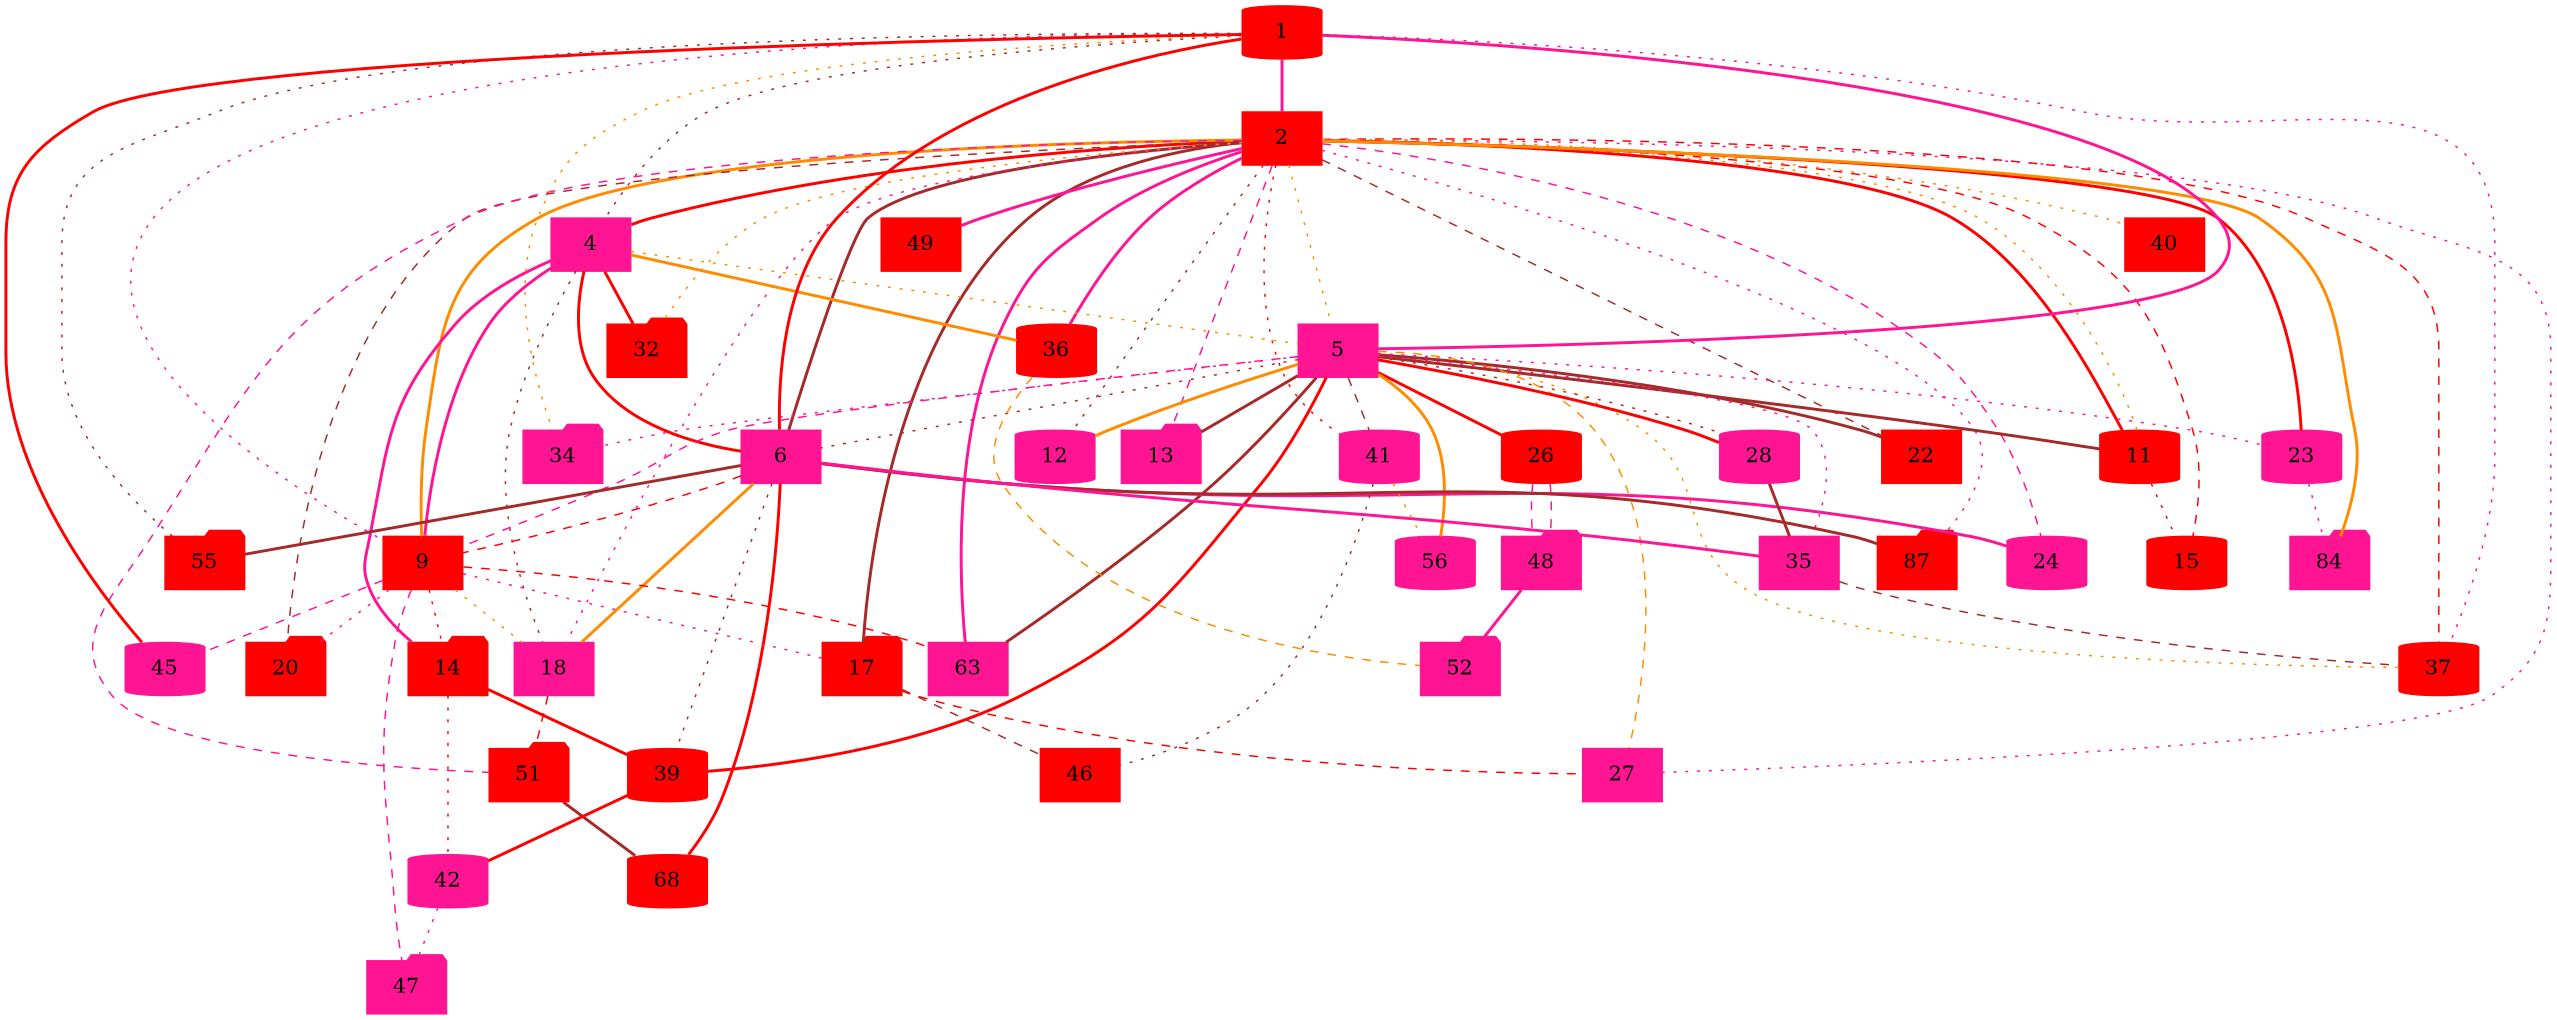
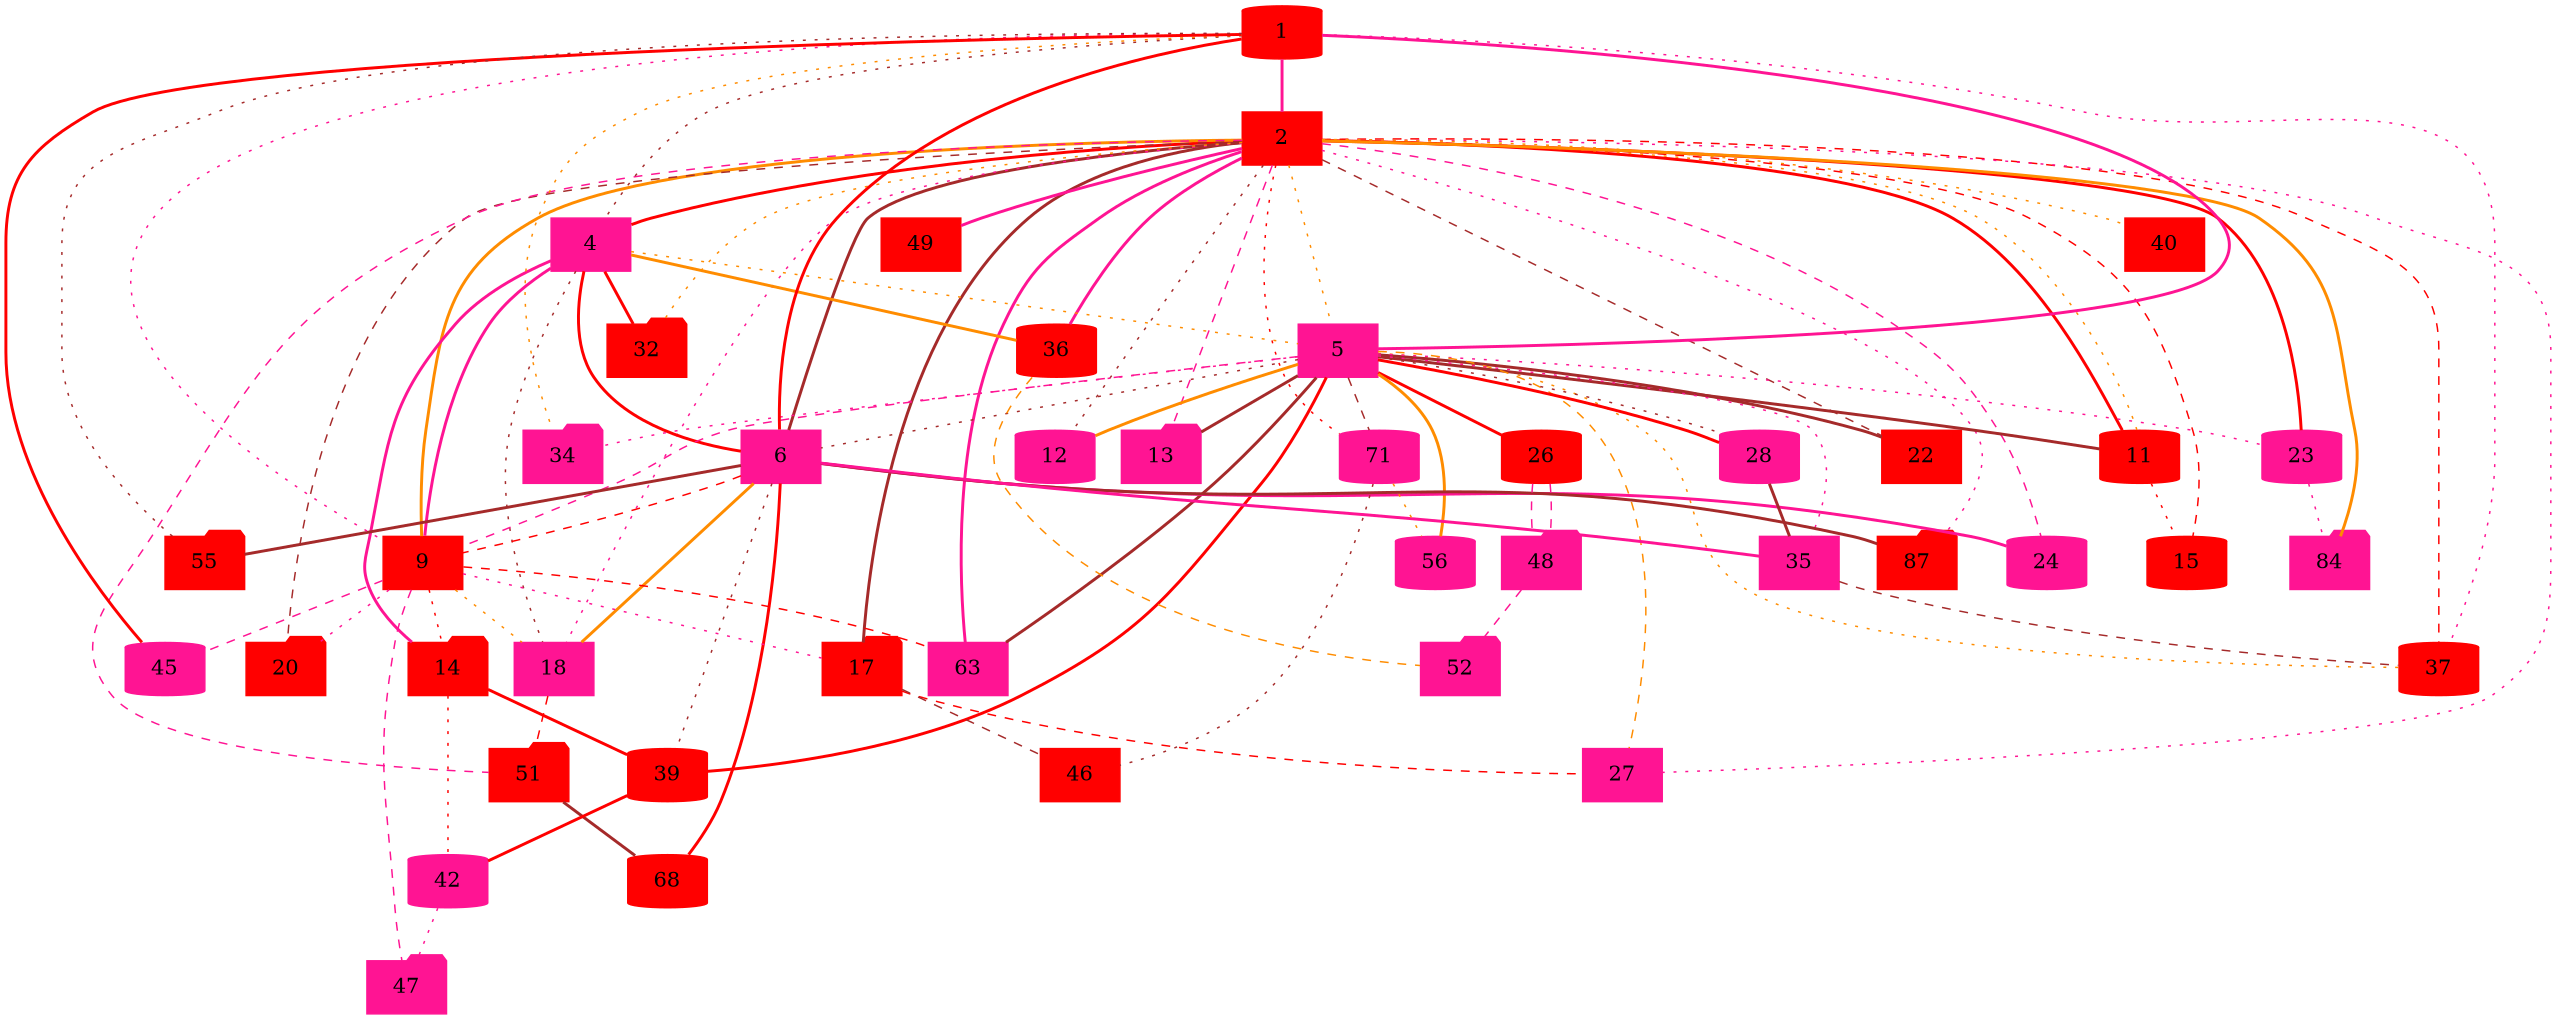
(1379, 457) -> (1379, 457)
(1501, 616) -> (1501, 616)
